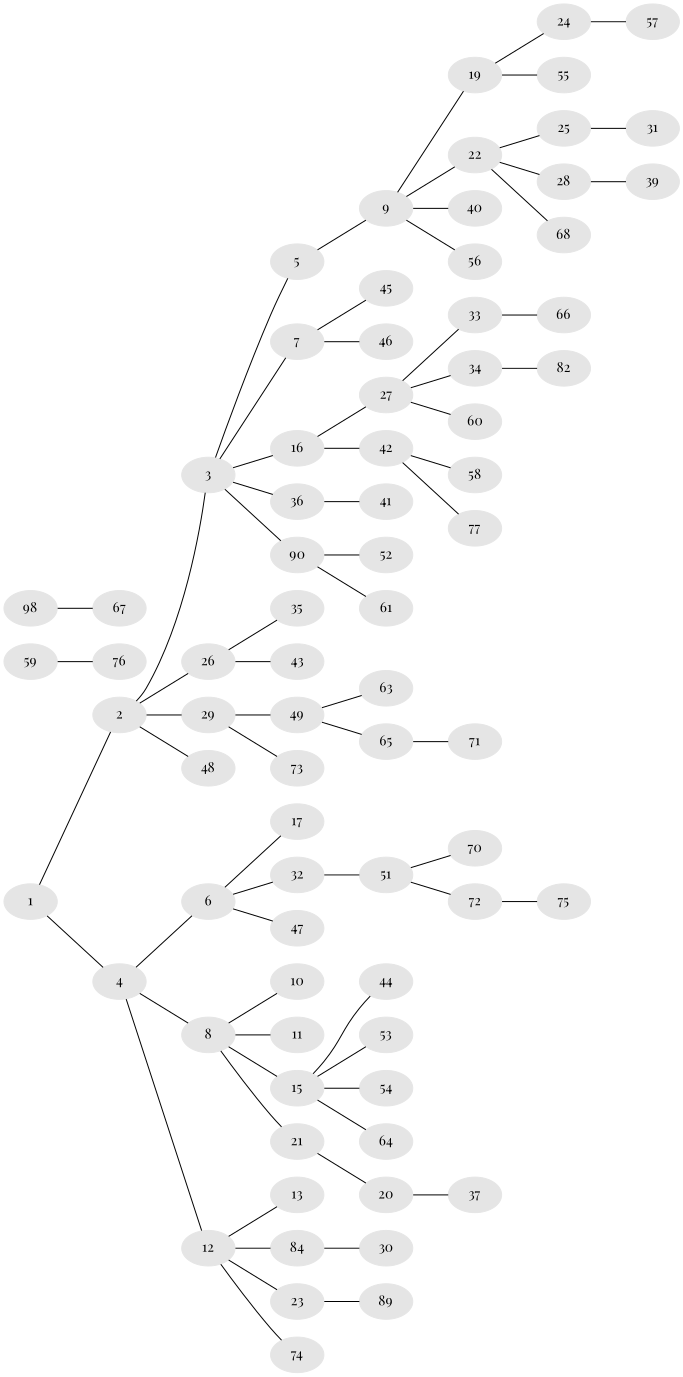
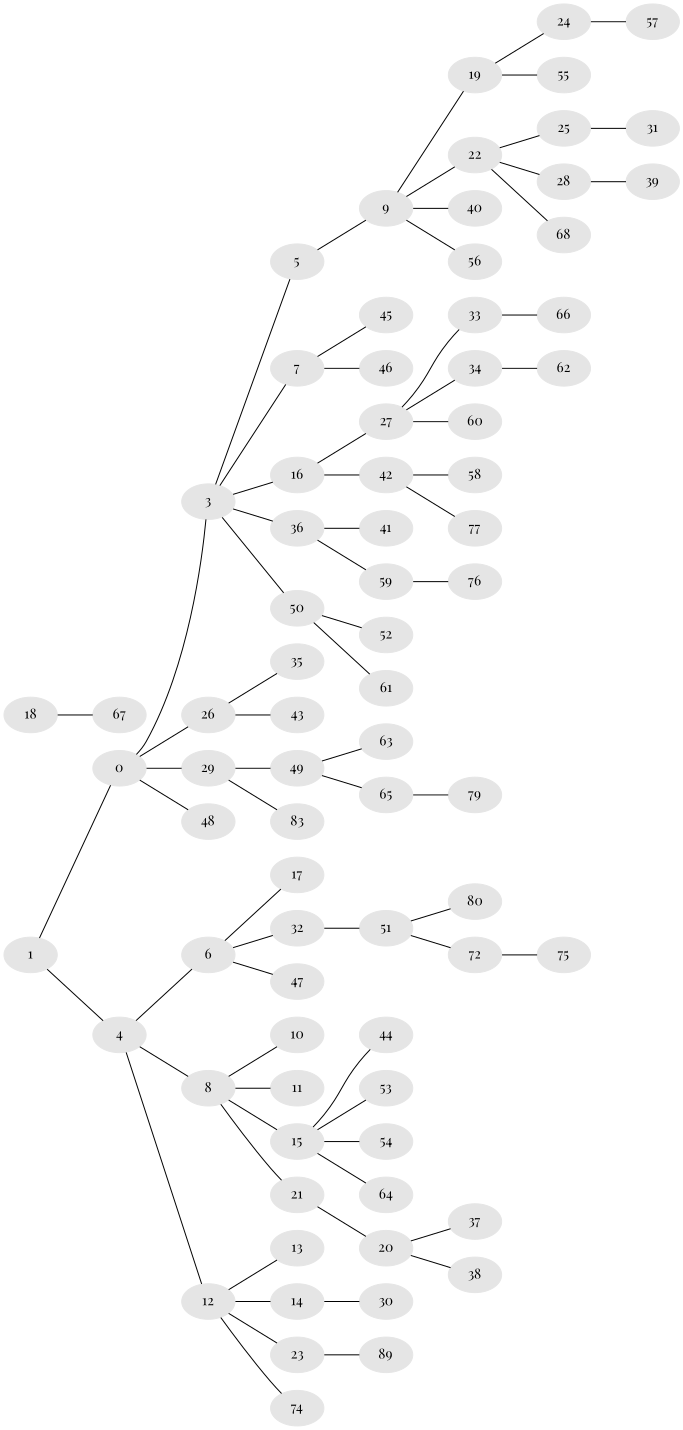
(564, 368) -> (564, 368)
(297, 555) -> (297, 608)
none -> (342, 555)
(31, 608) -> (31, 715)
(119, 715) -> (119, 768)
(475, 742) -> (475, 795)
(297, 768) -> (297, 822)
(475, 848) -> (475, 902)
(297, 1248) -> (297, 1302)
none -> (475, 1275)
